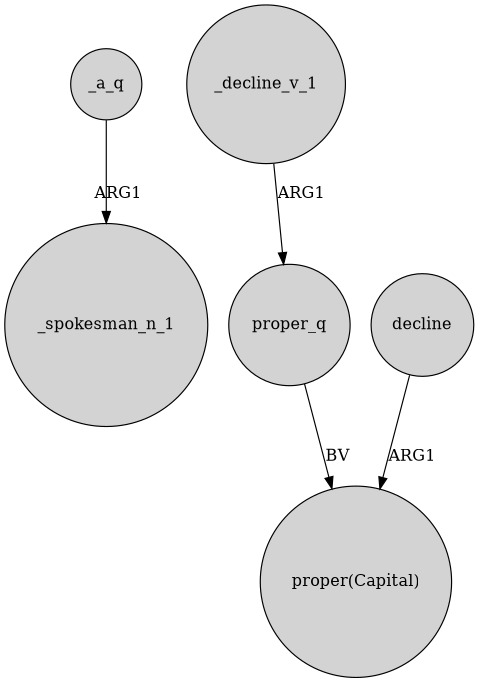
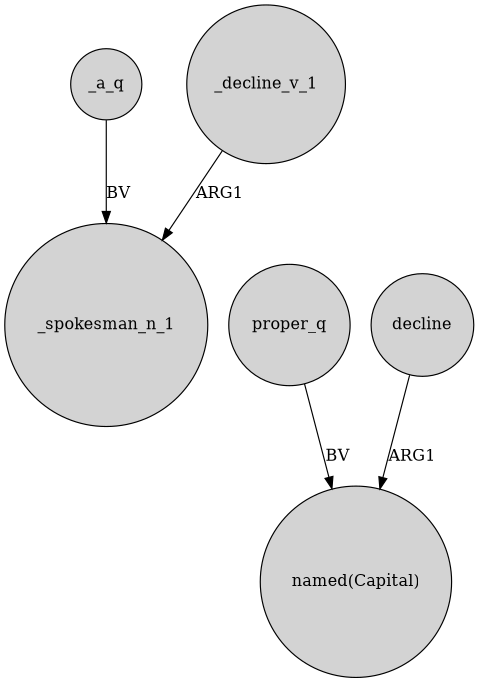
(119, 194) -> (119, 194)
(278, 208) -> (196, 191)
(356, 582) -> (356, 582)
